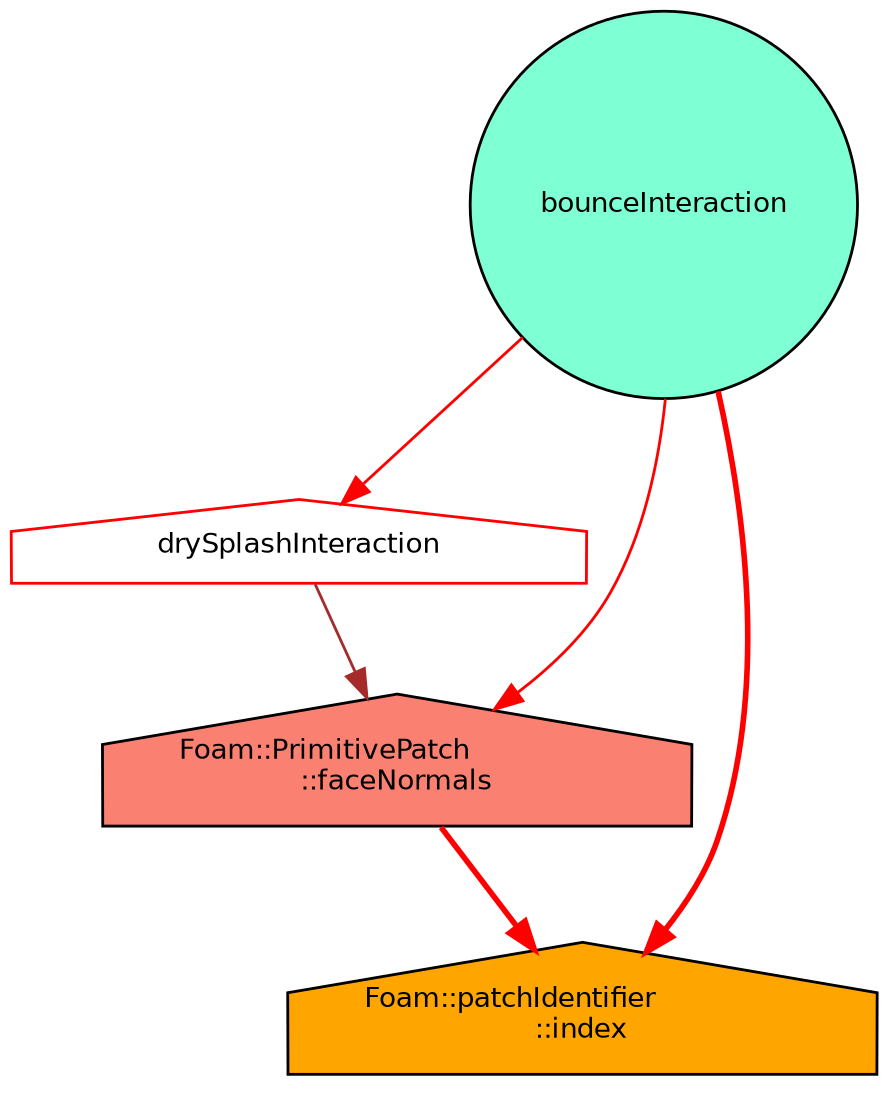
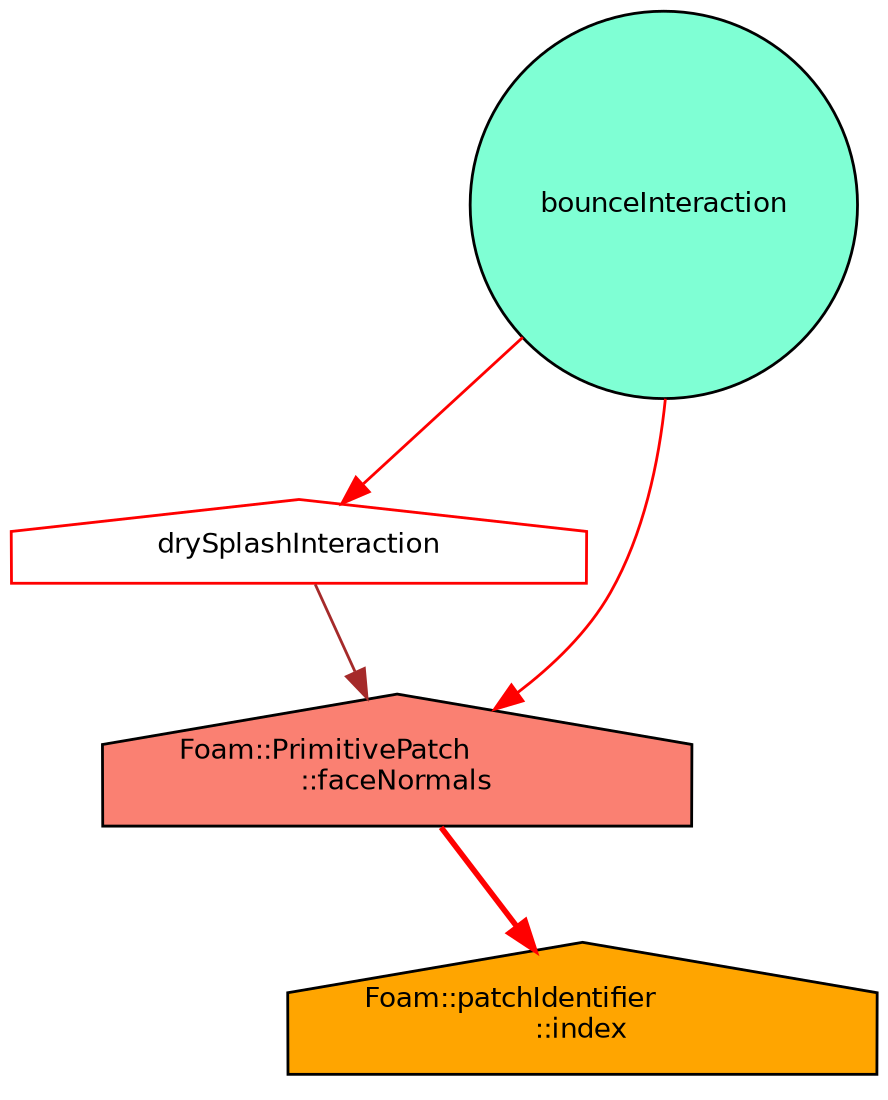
(747, 668) -> none
